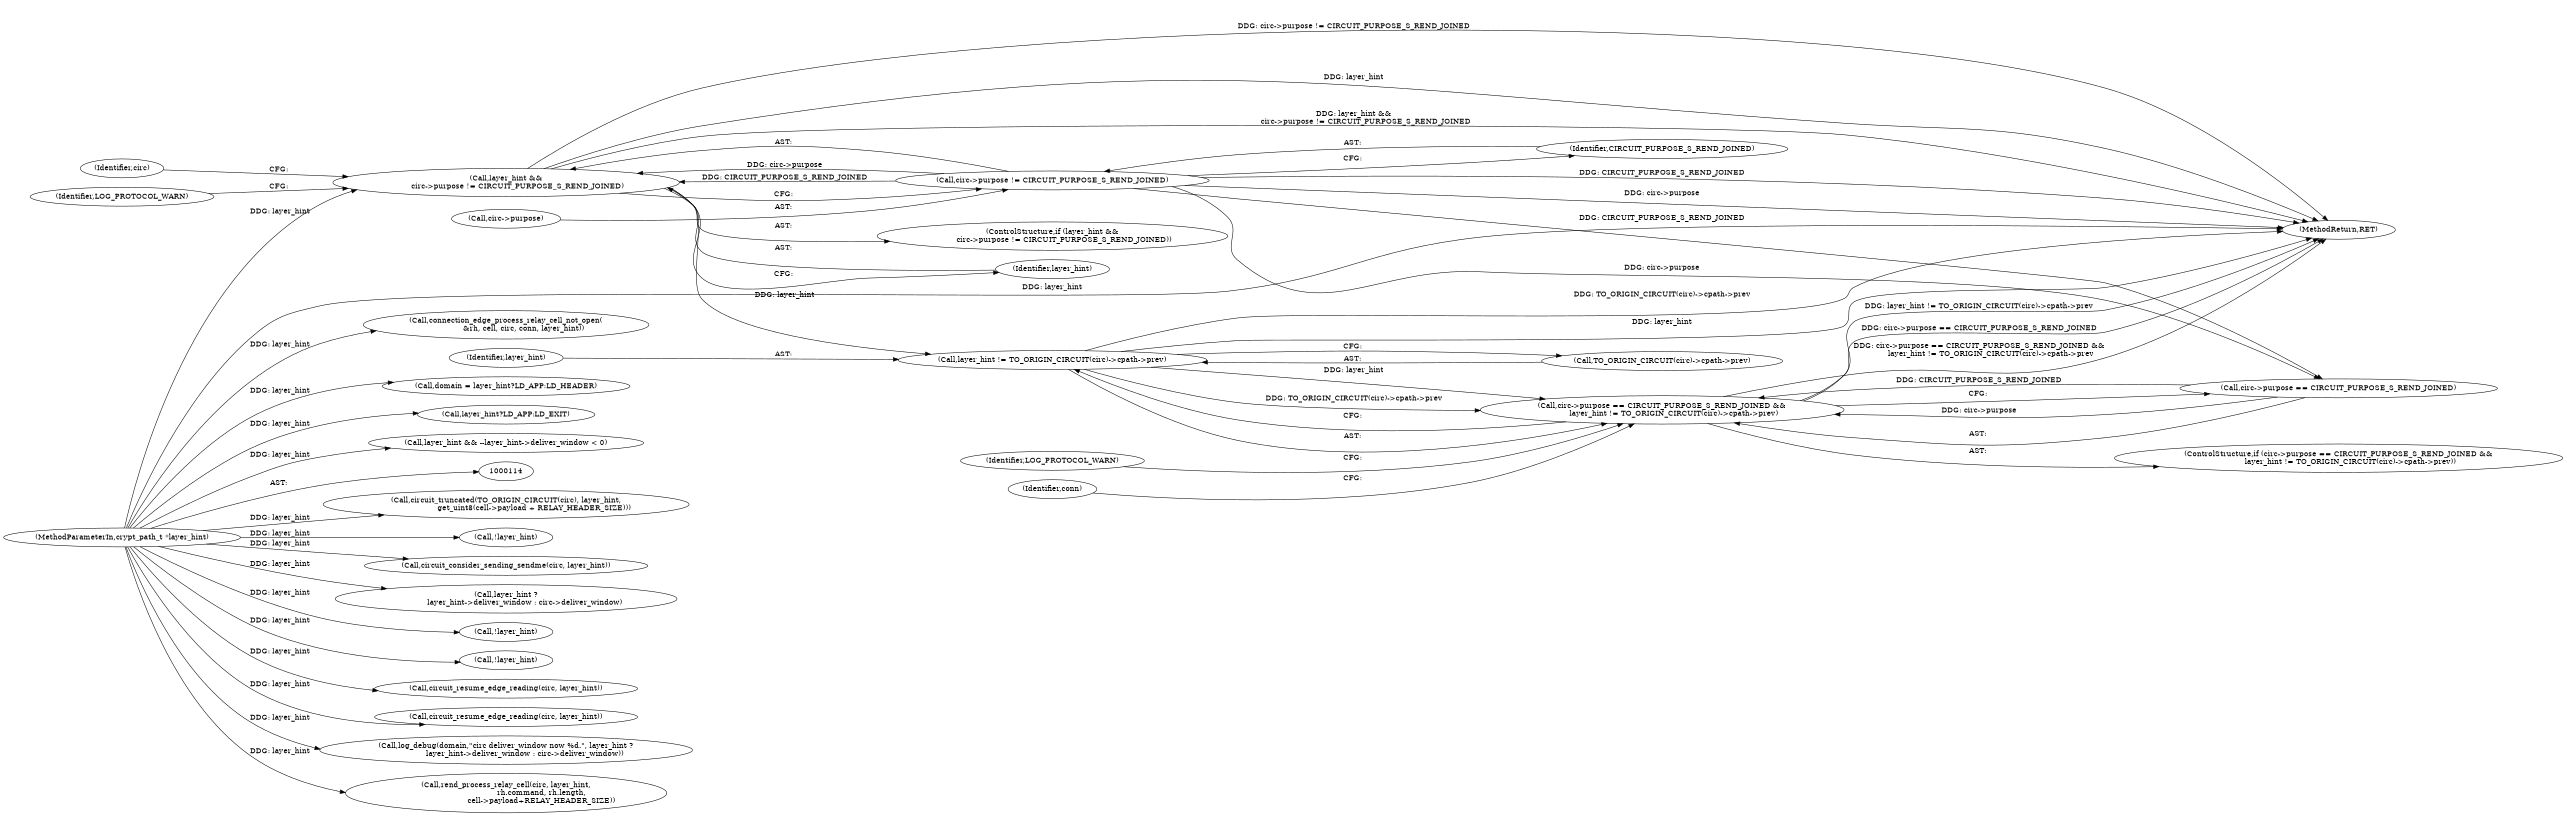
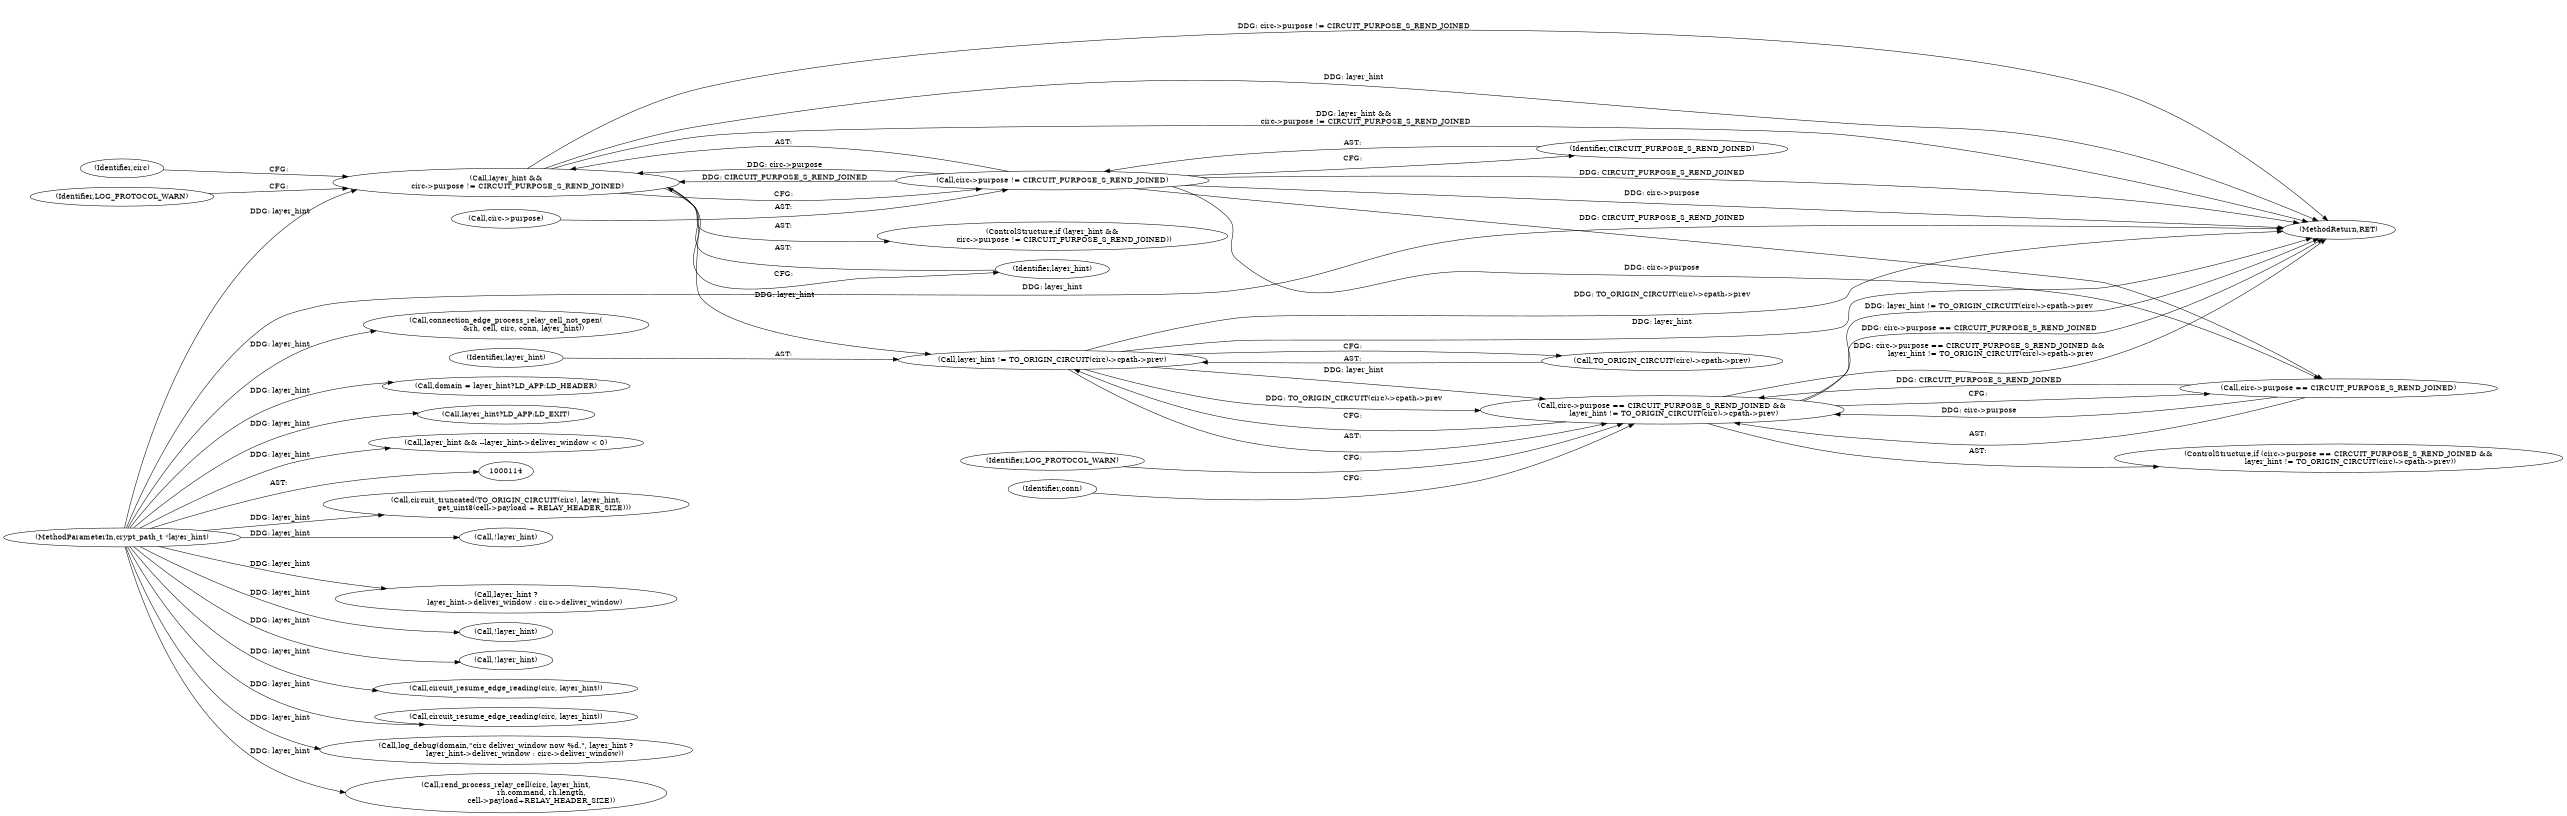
(506, 566) -> none
